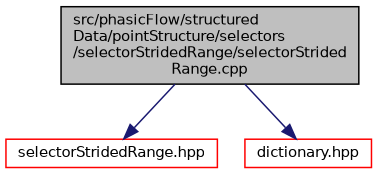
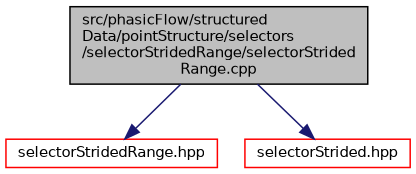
(308, 153) -> (328, 153)
